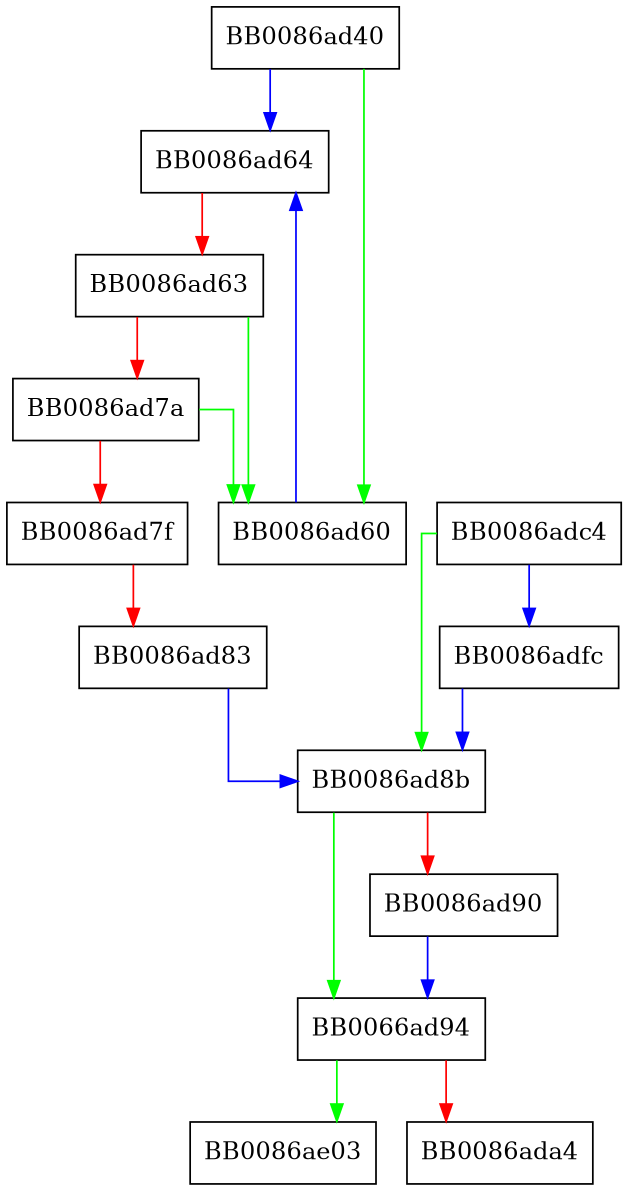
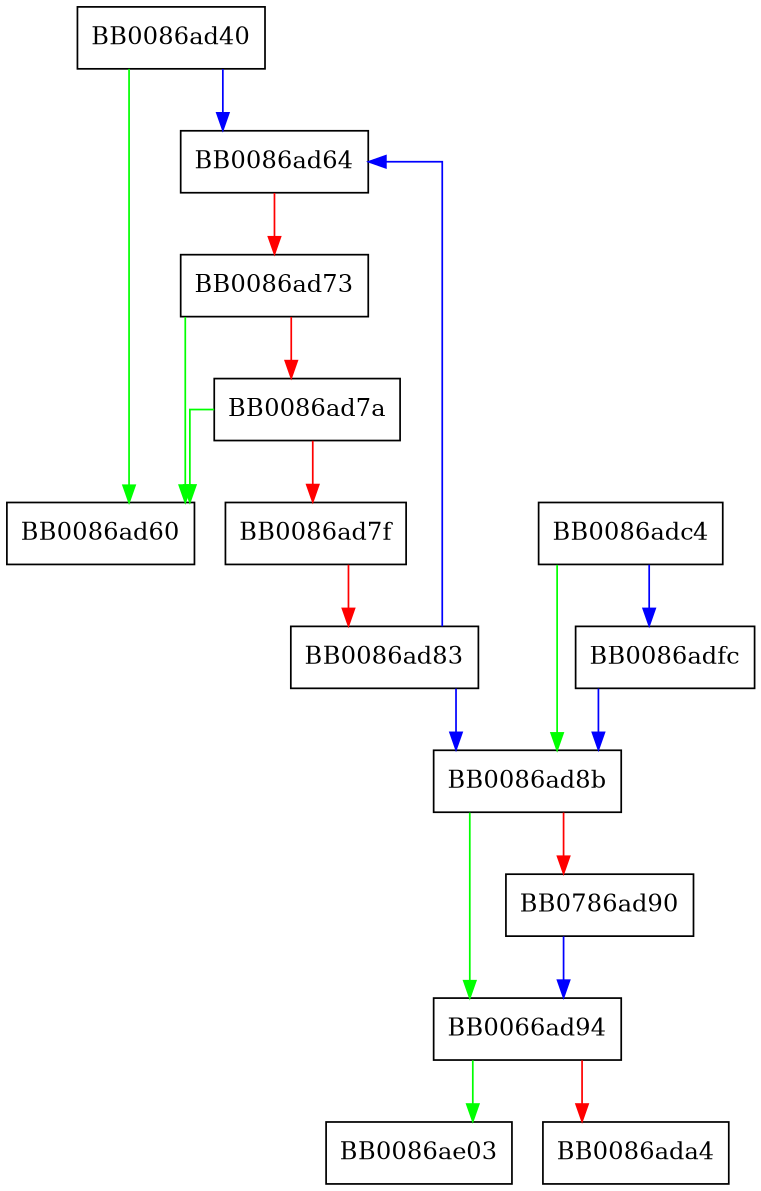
(170, 286) -> (274, 286)
(296, 356) -> (442, 366)
(464, 905) -> (600, 905)
